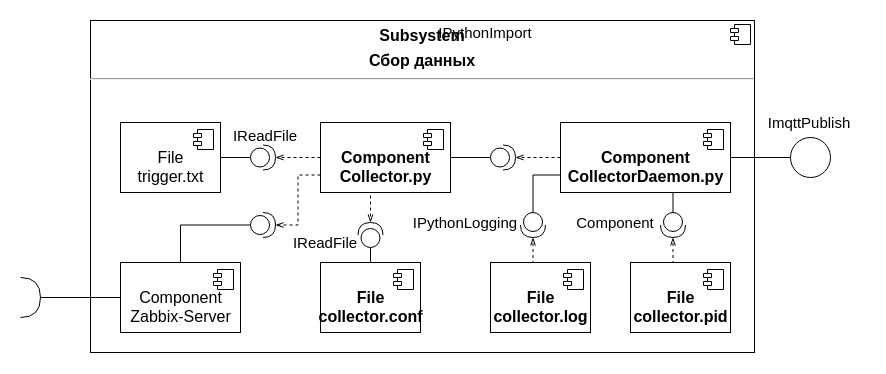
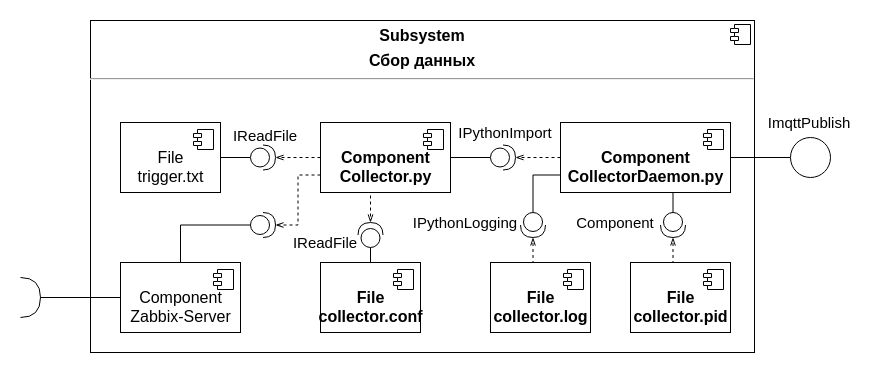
(486, 33) -> (506, 133)
